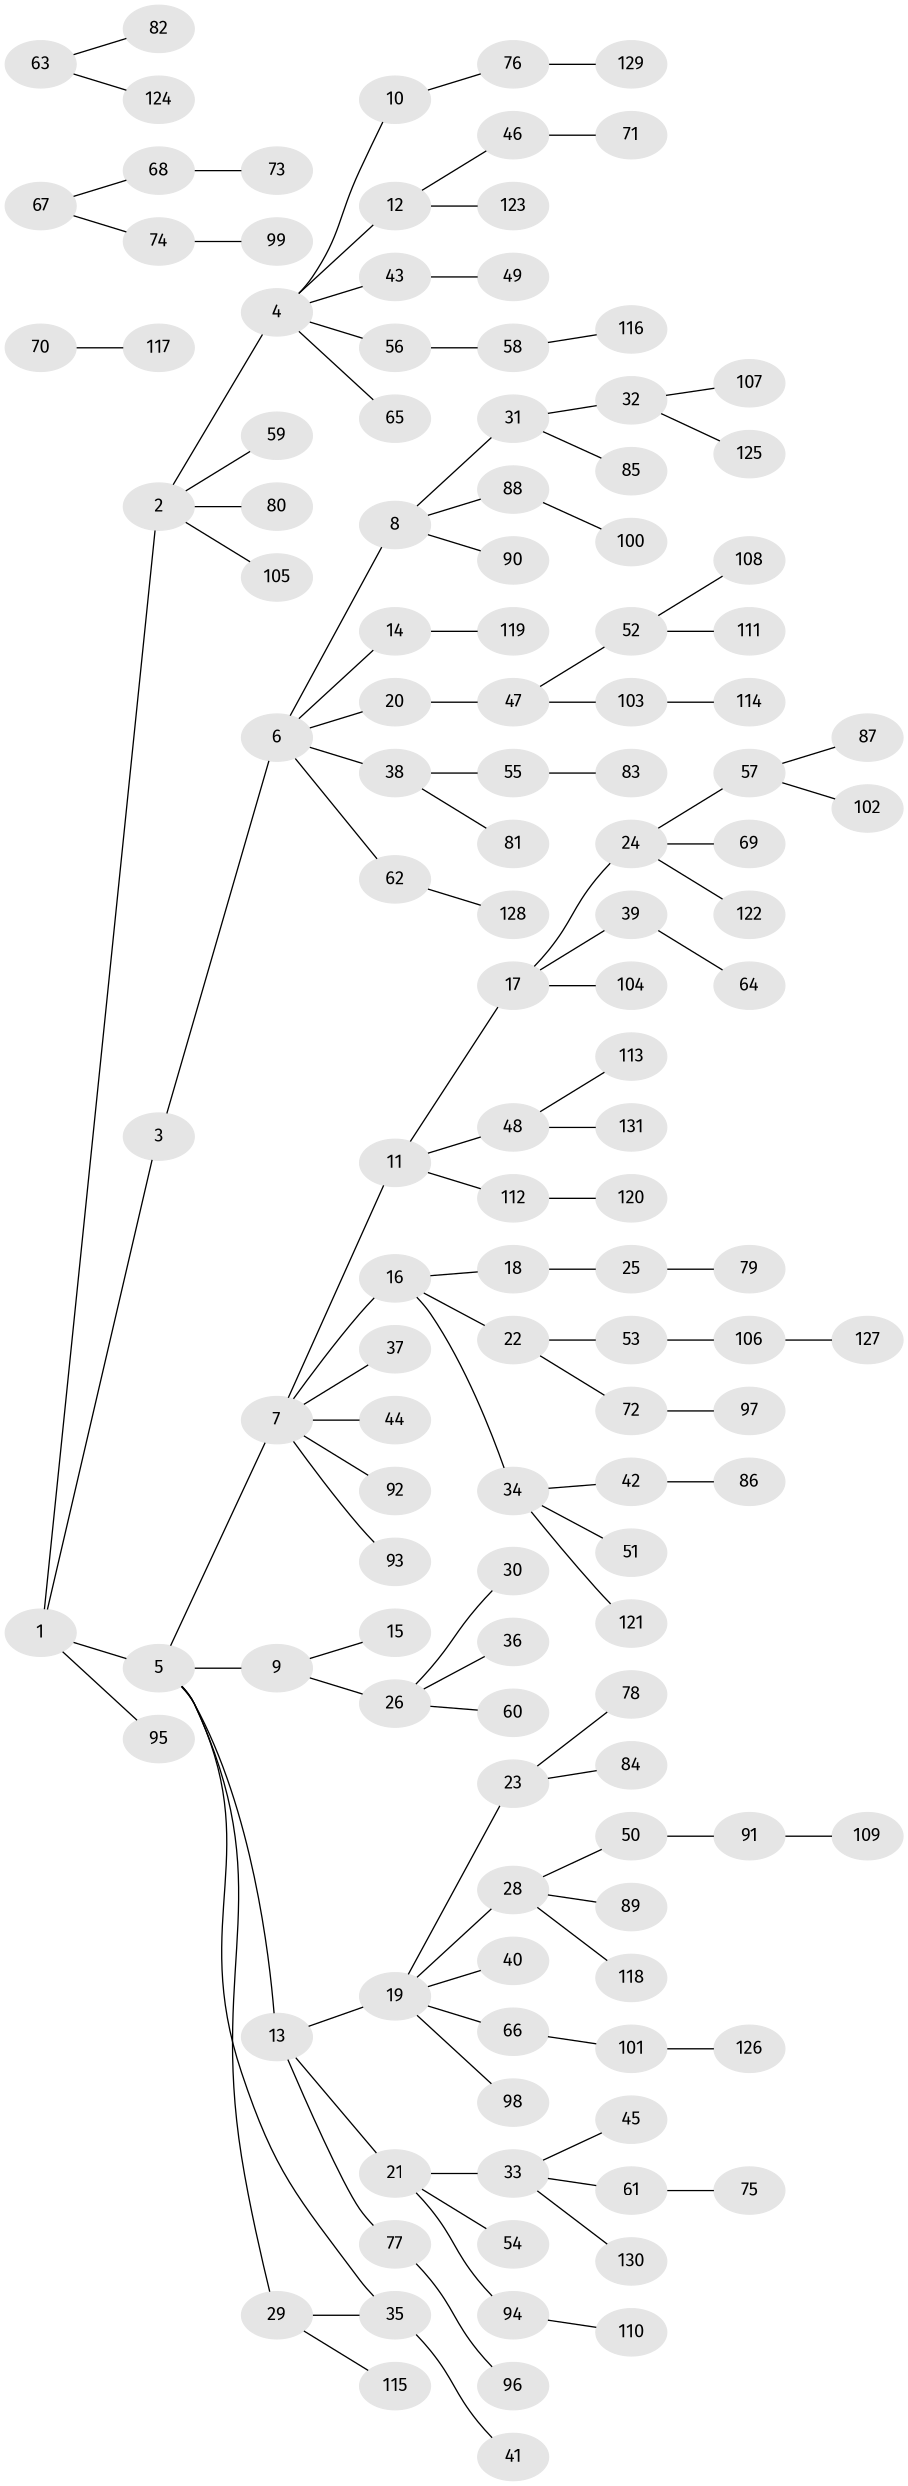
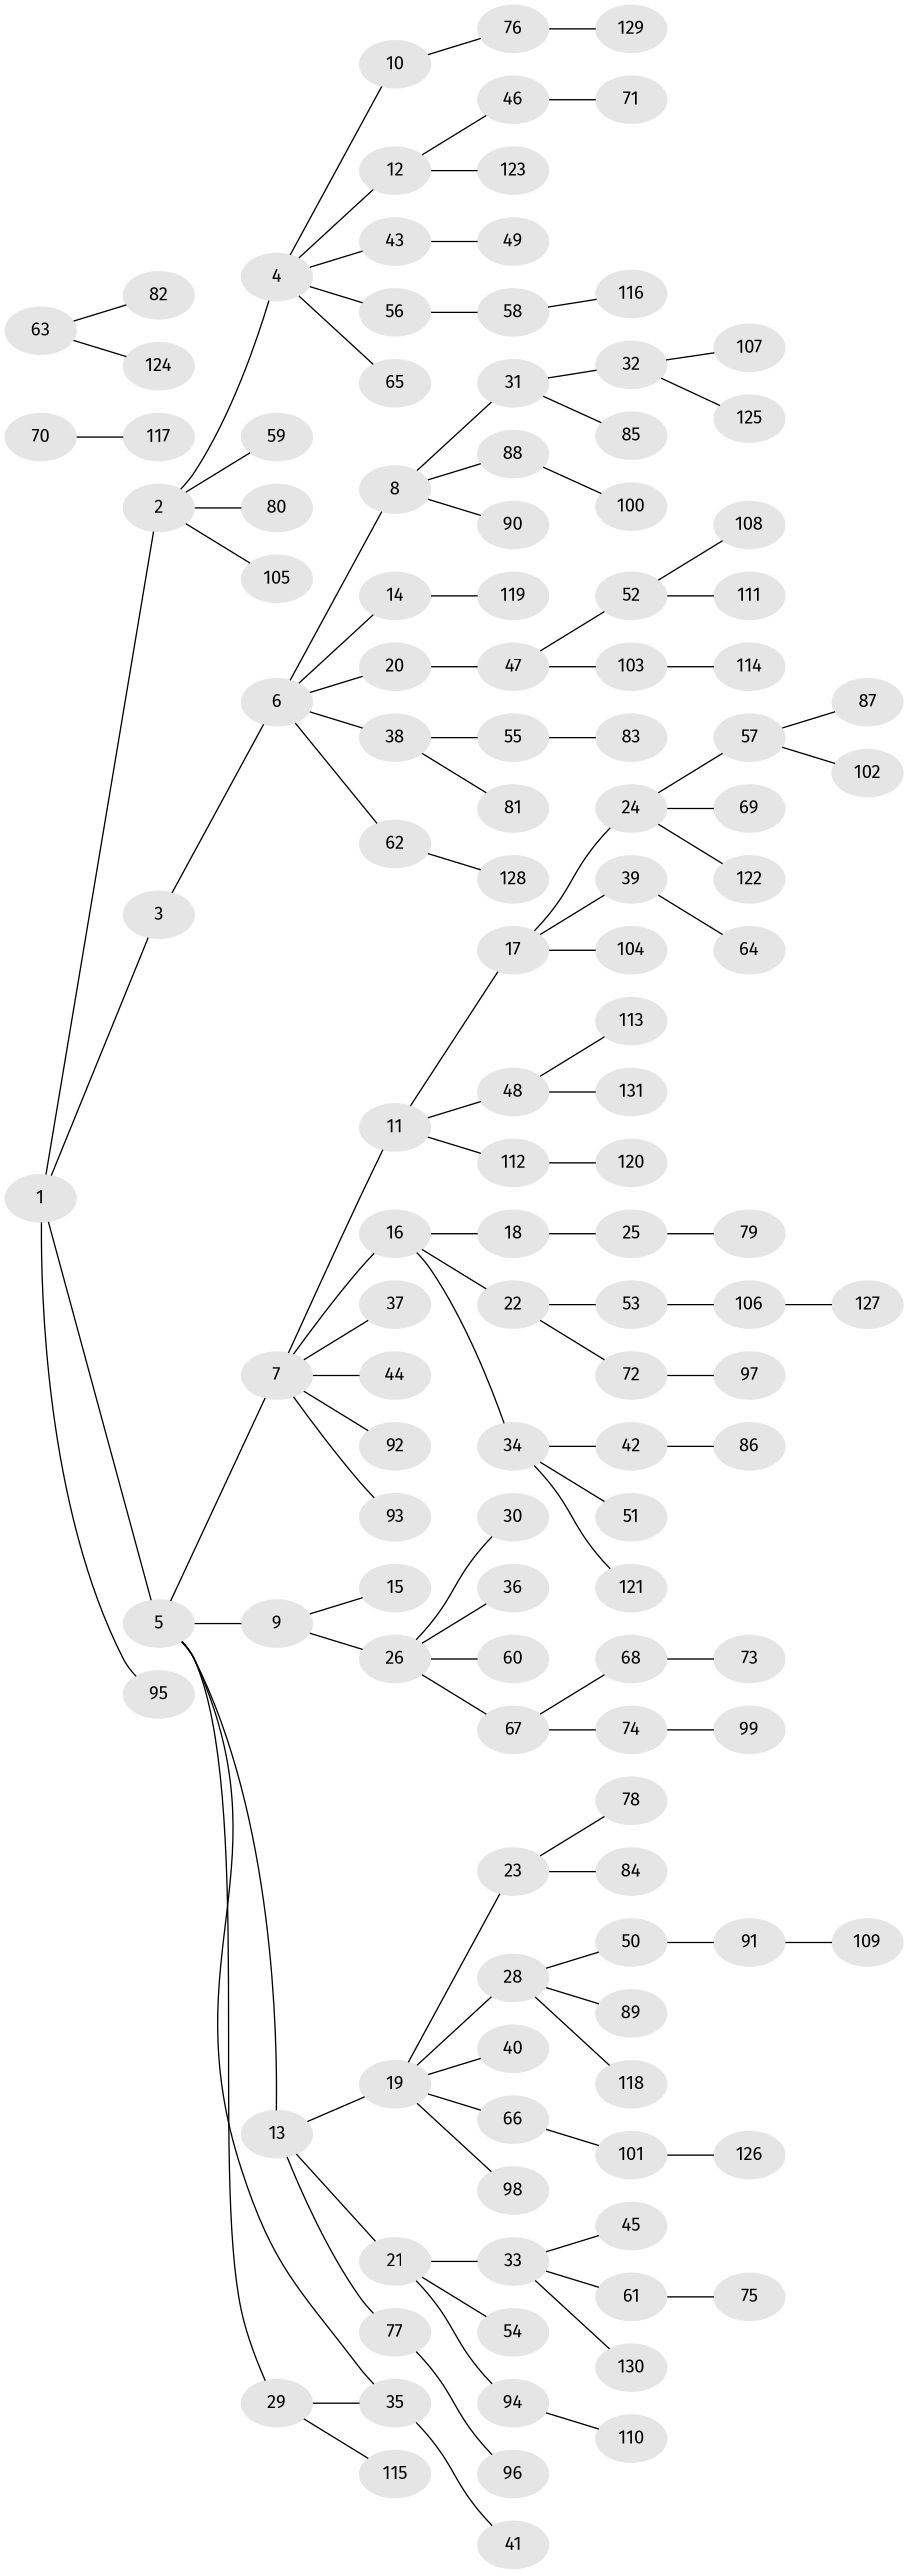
none -> (454, 1694)
